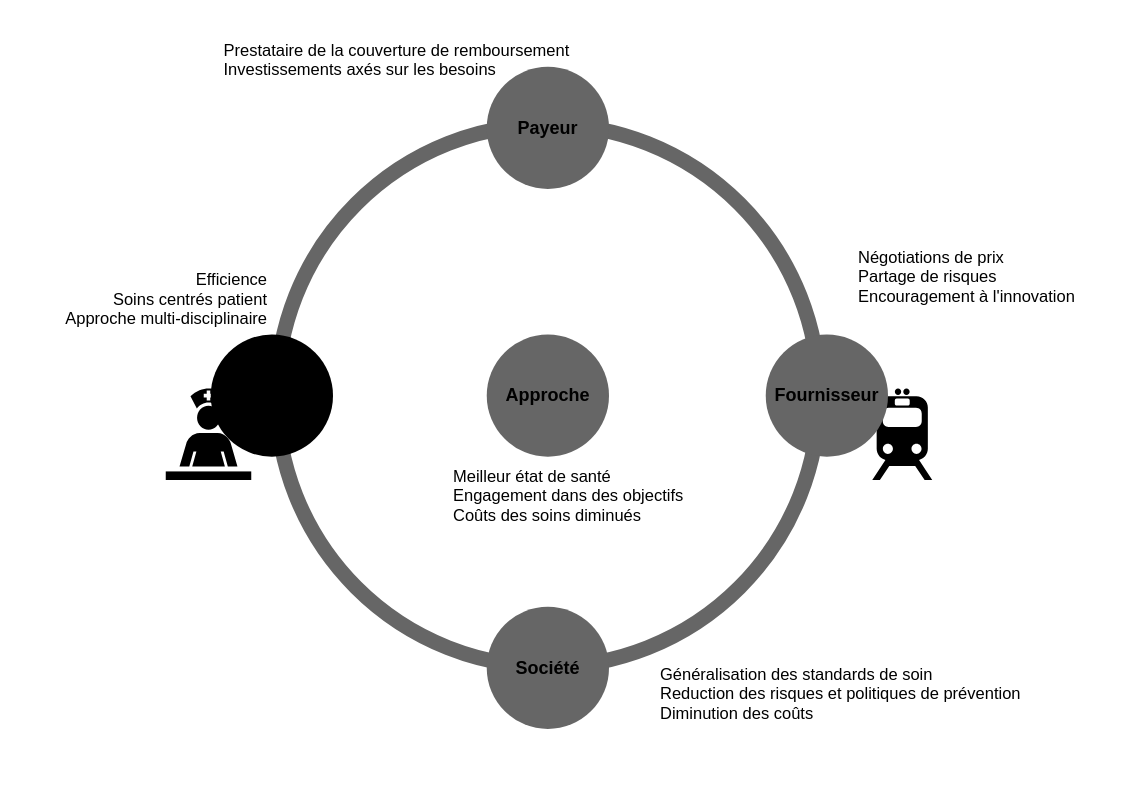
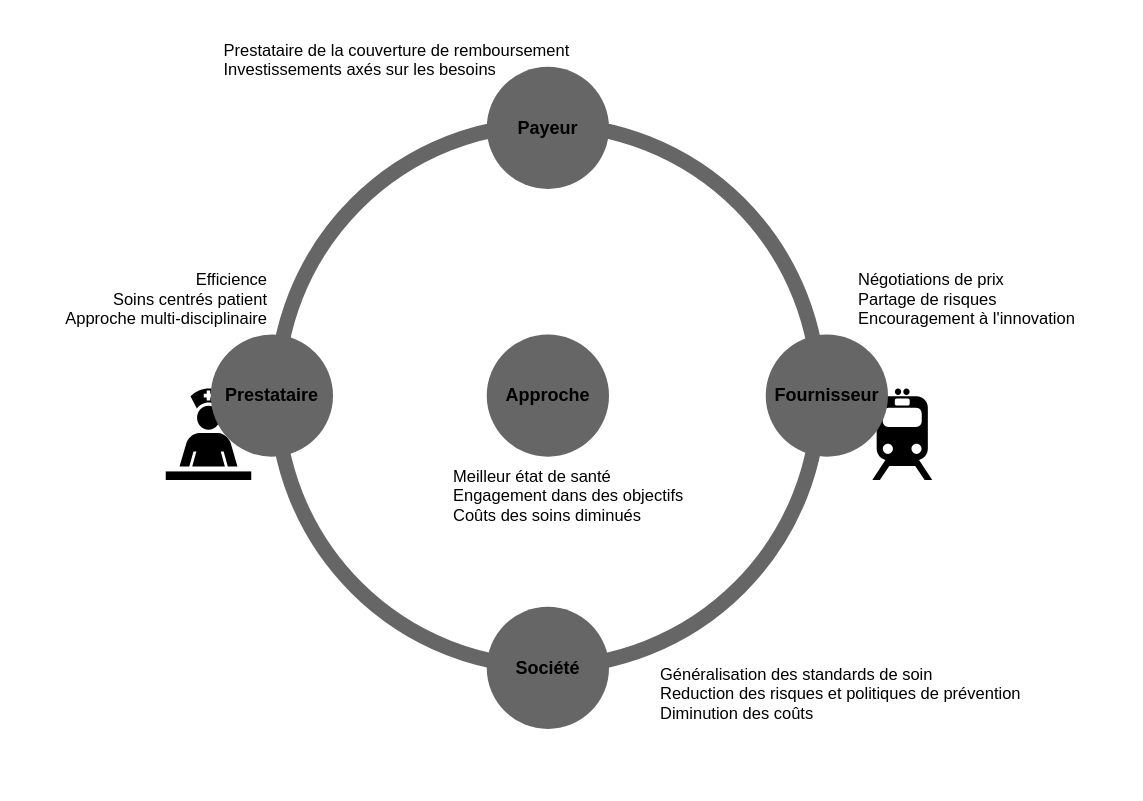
(983, 275) -> (983, 297)
(272, 396) -> (272, 396)
